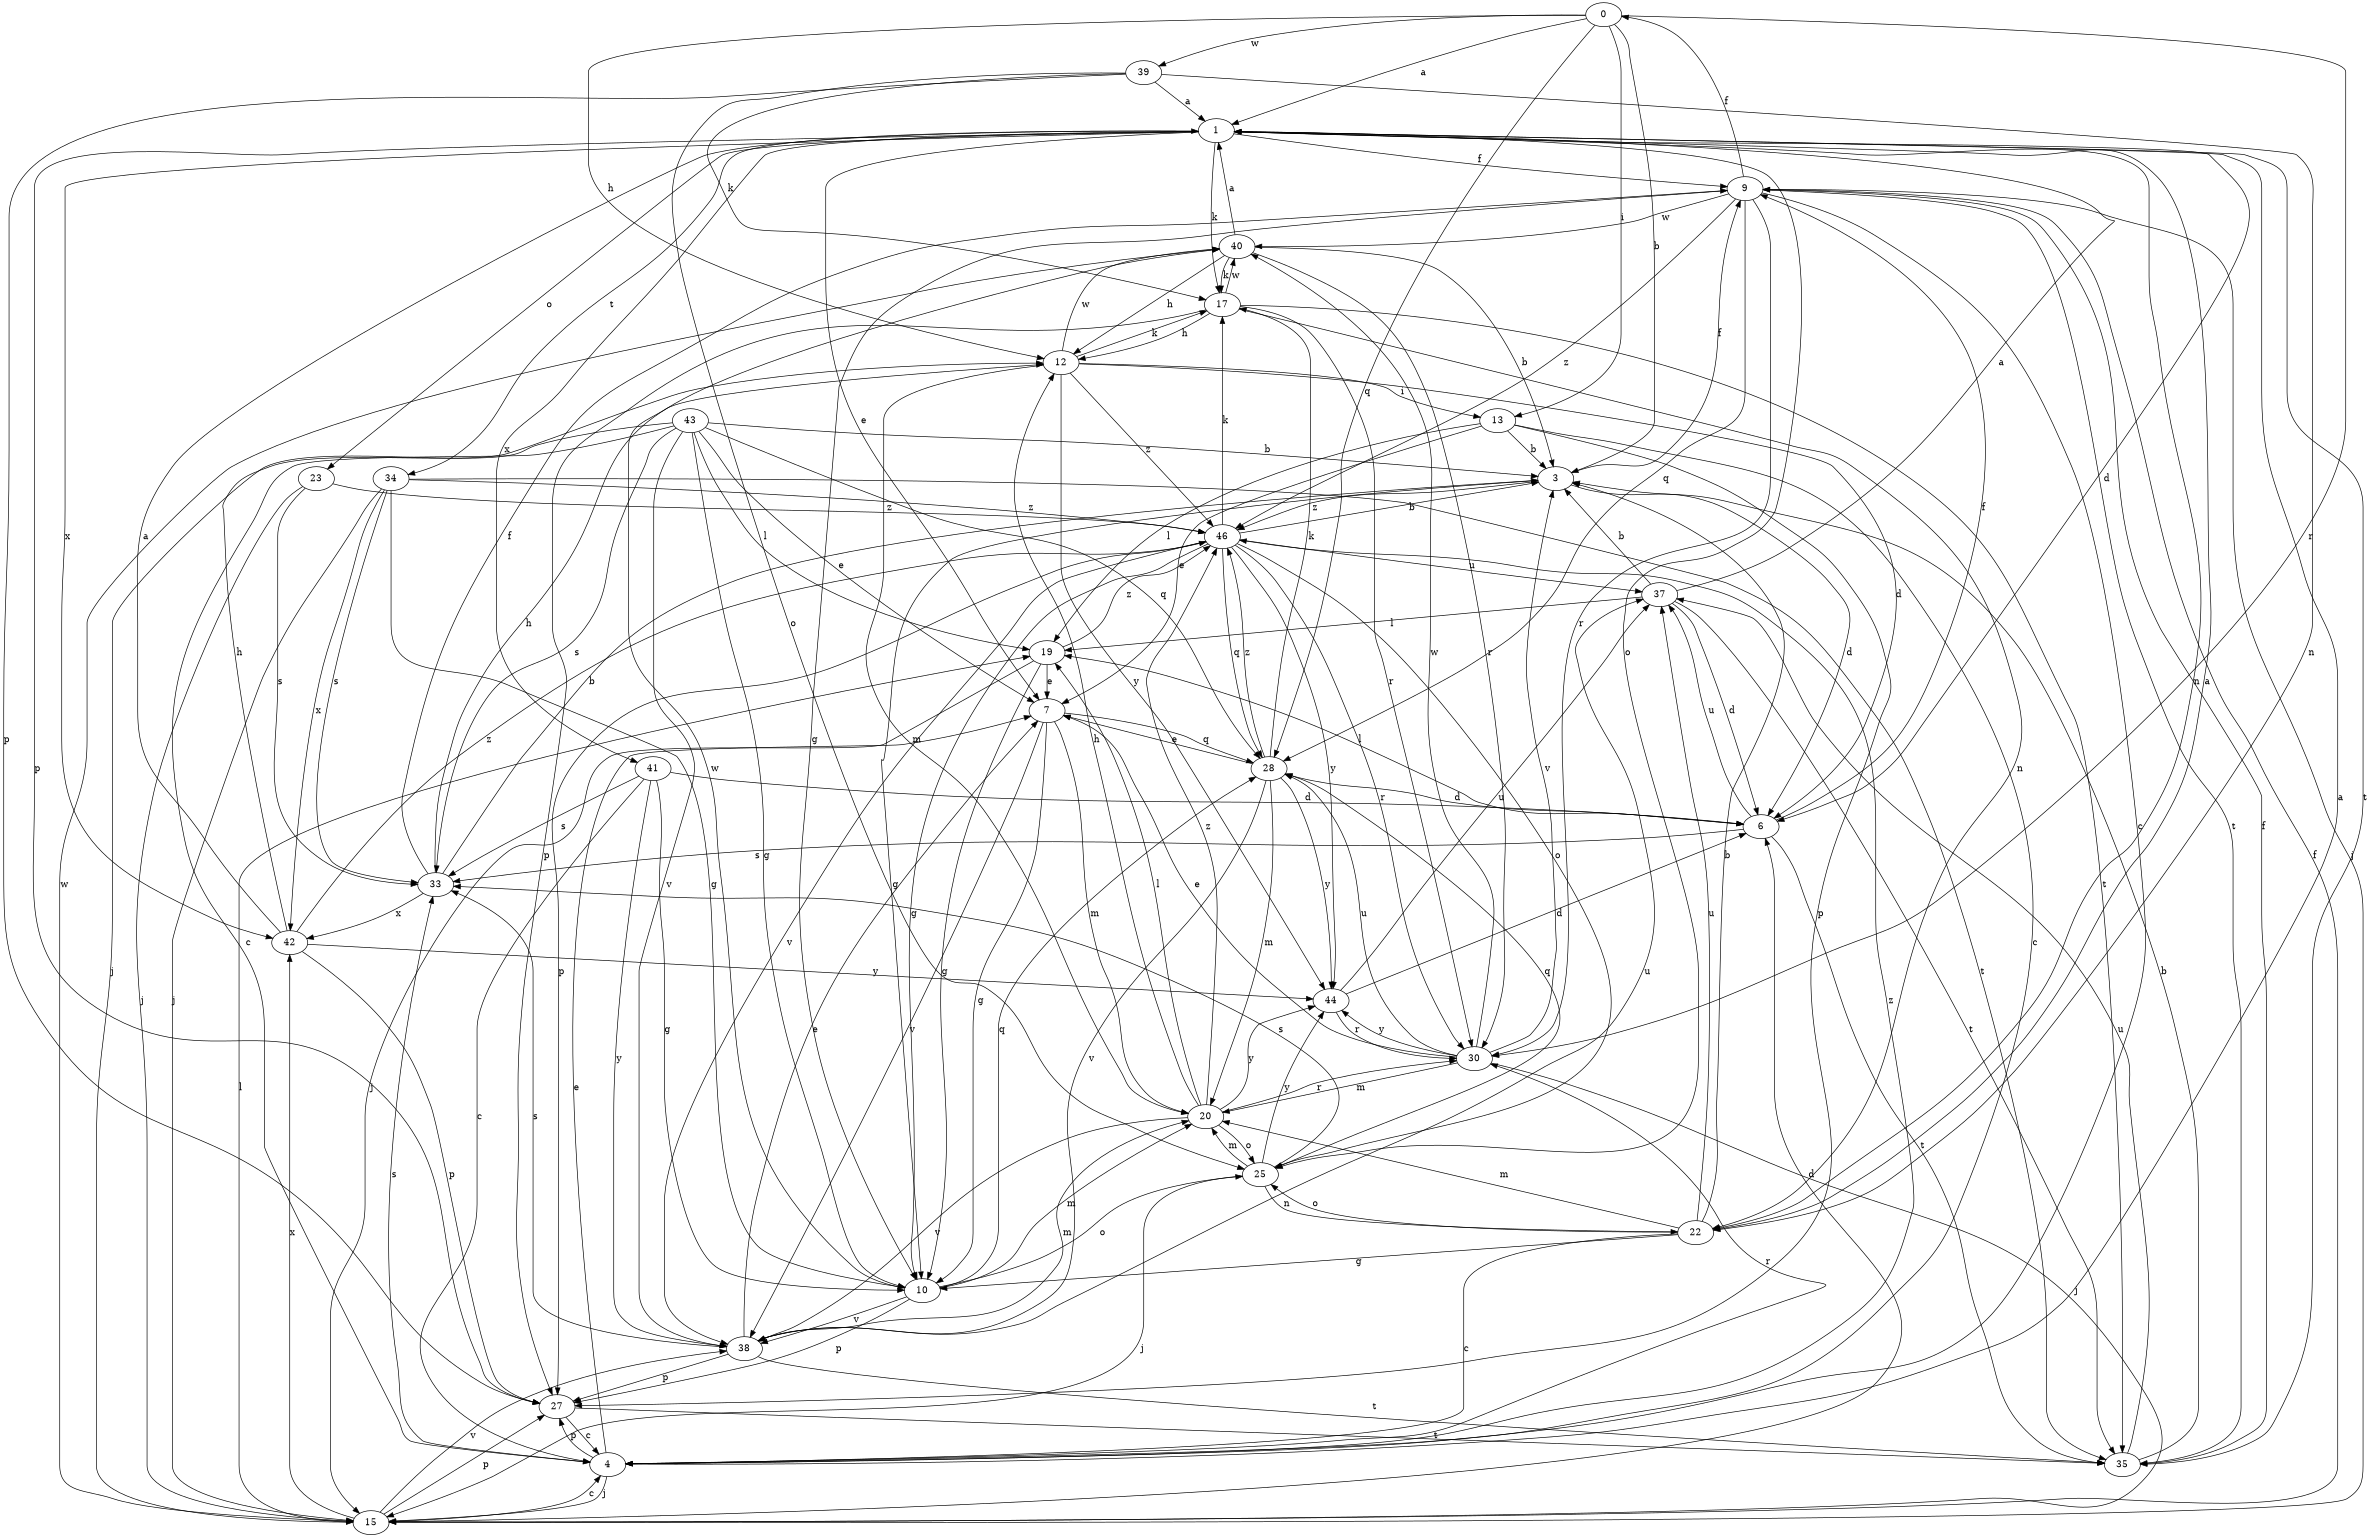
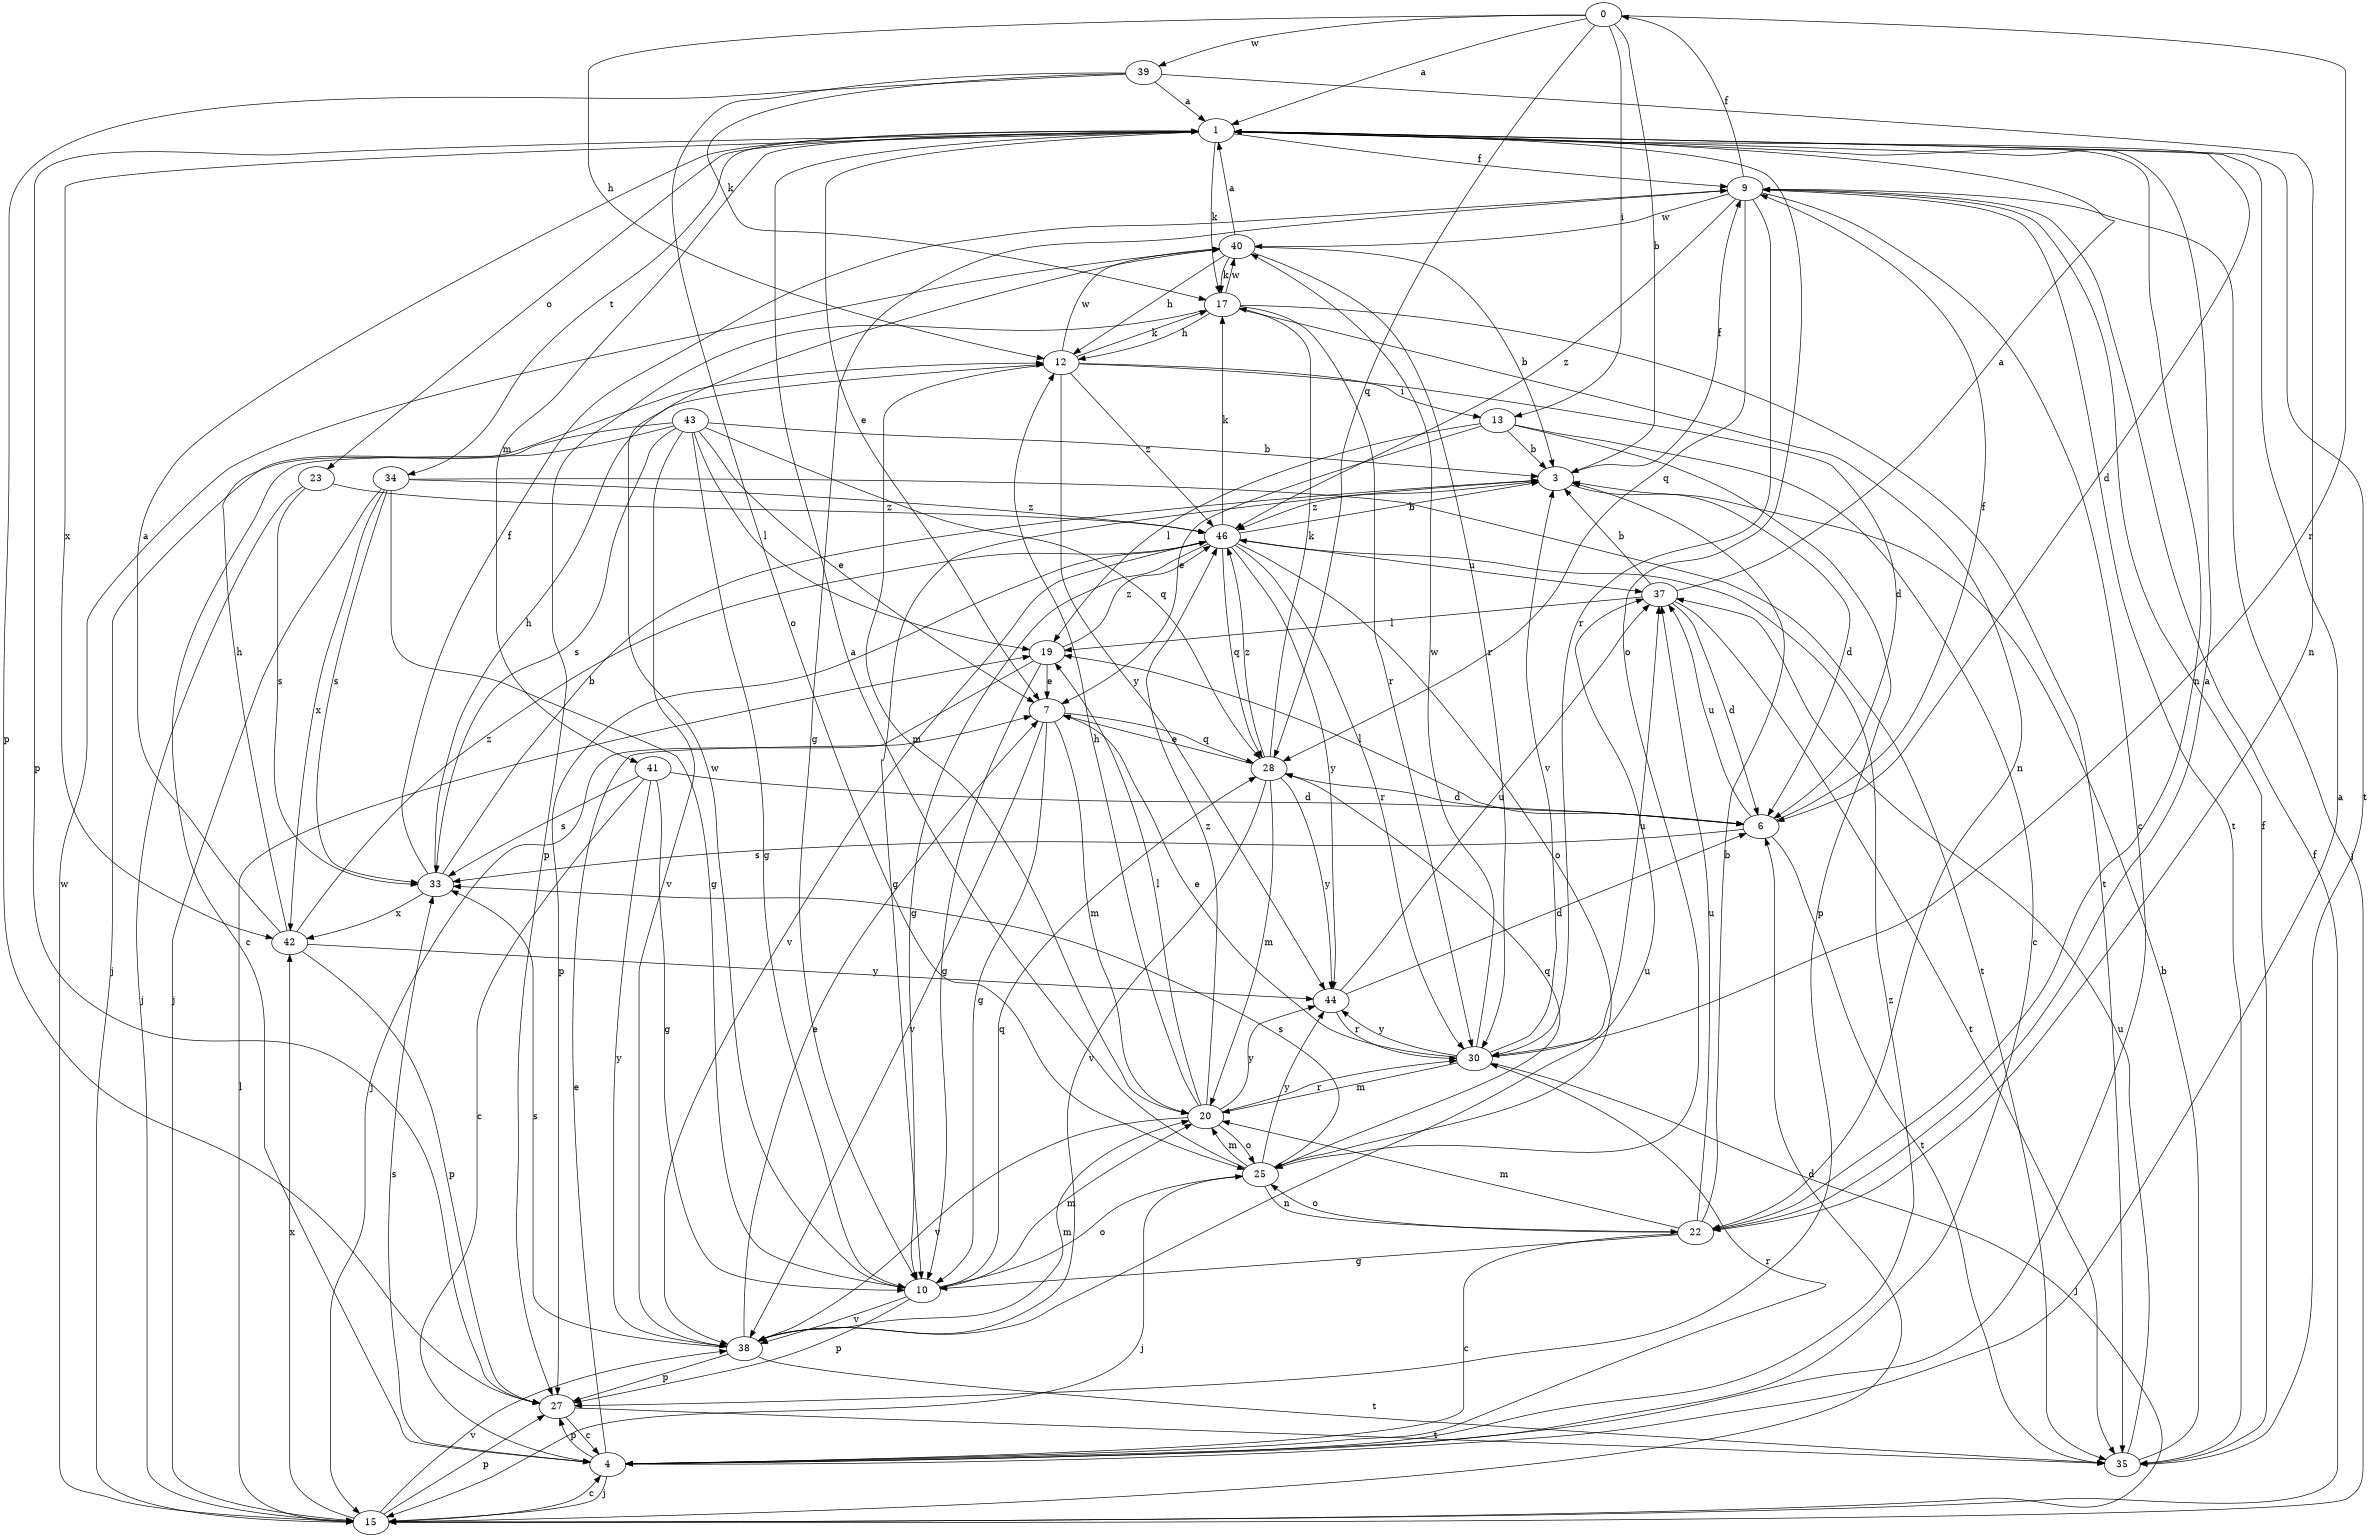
(507, 450) -> (507, 450)
none -> (816, 540)
(1362, 927) -> (1630, 893)
